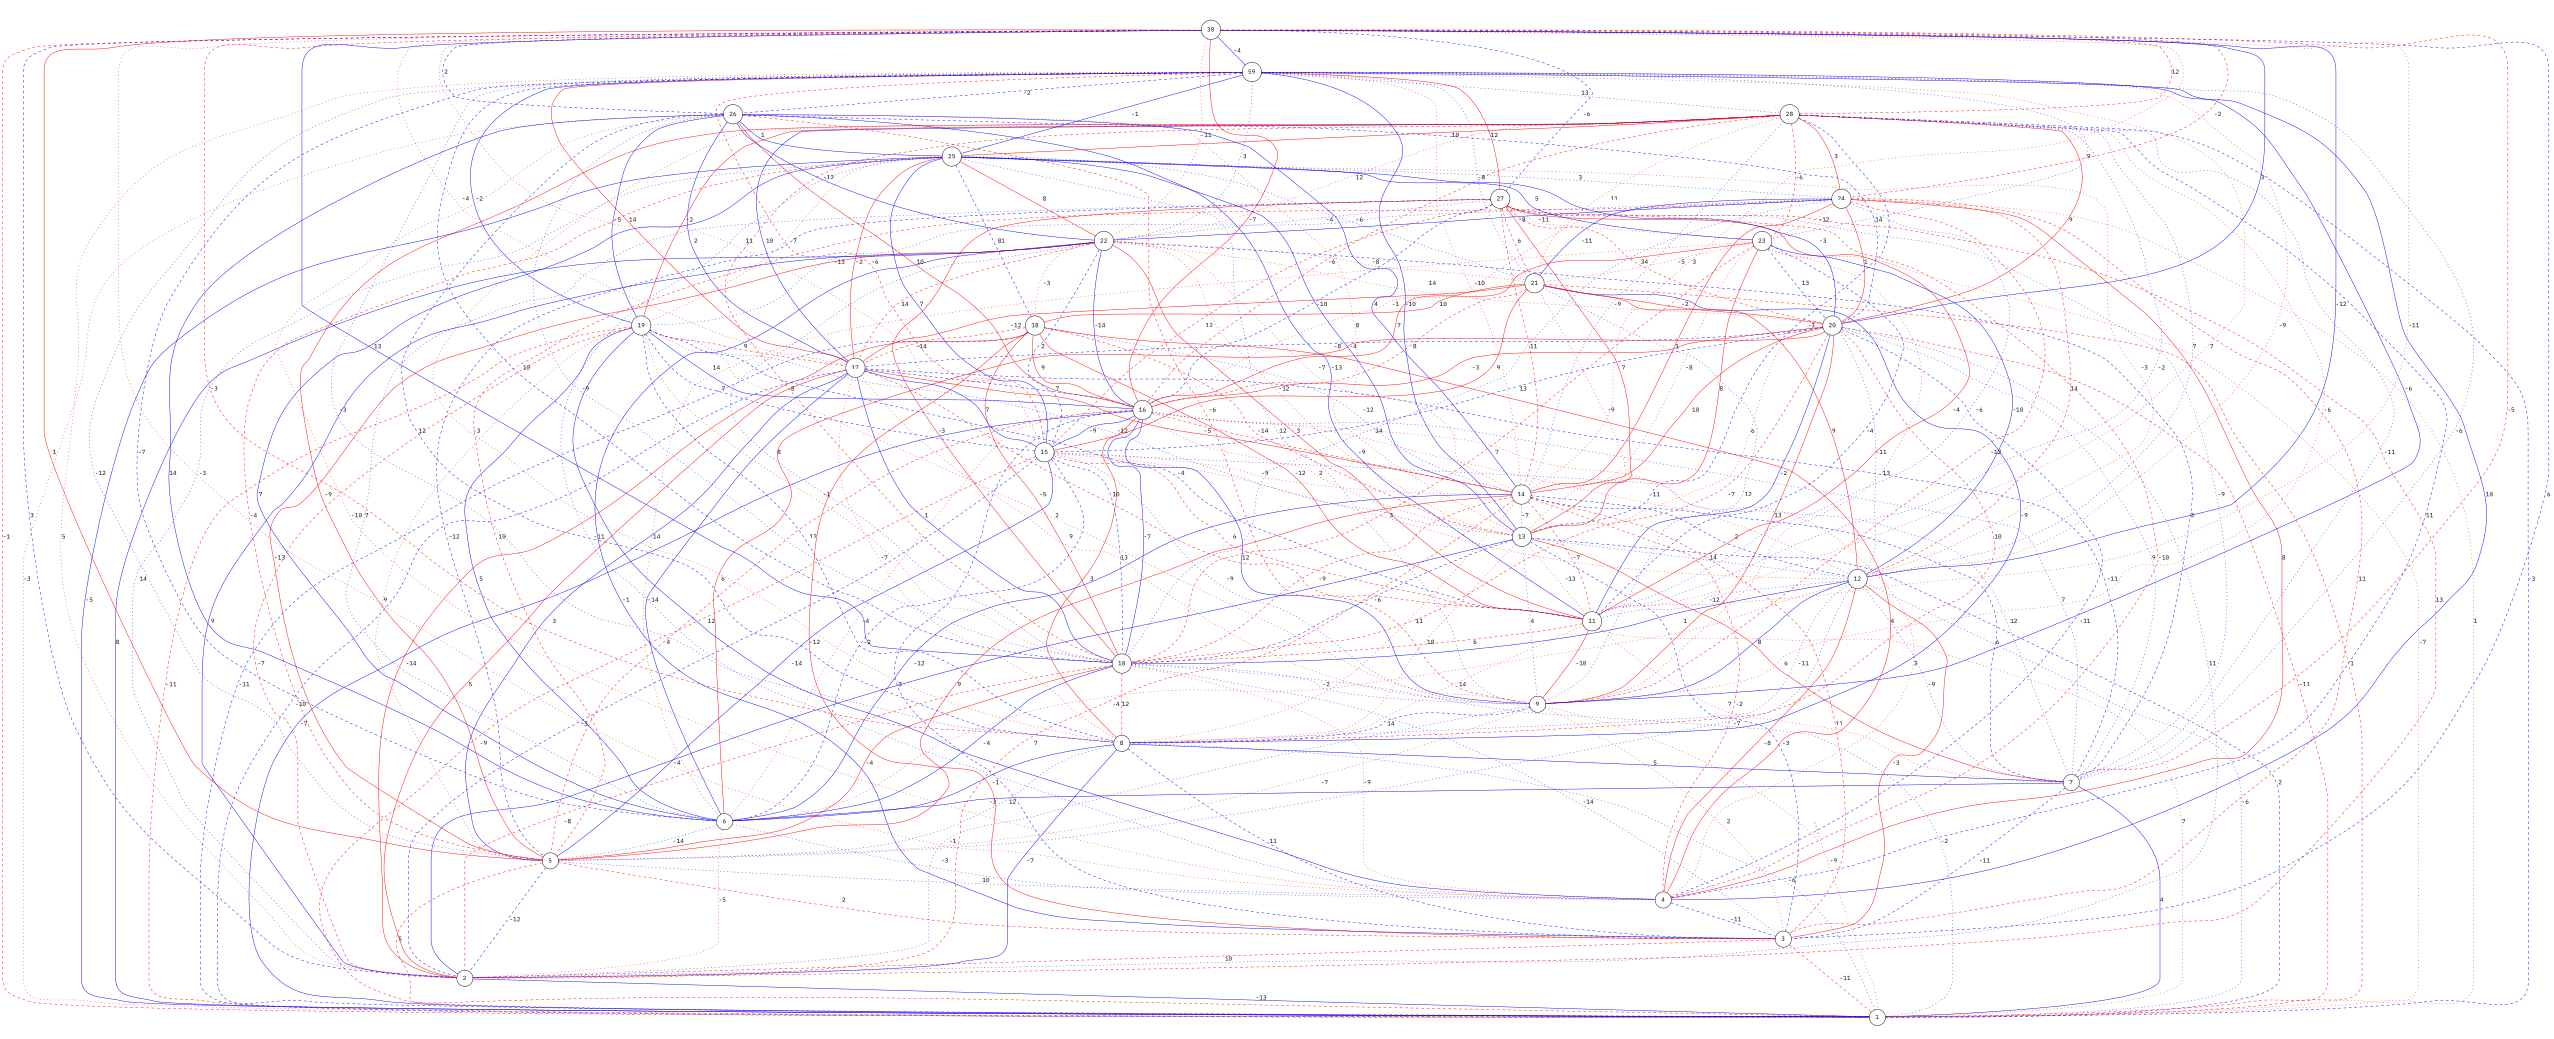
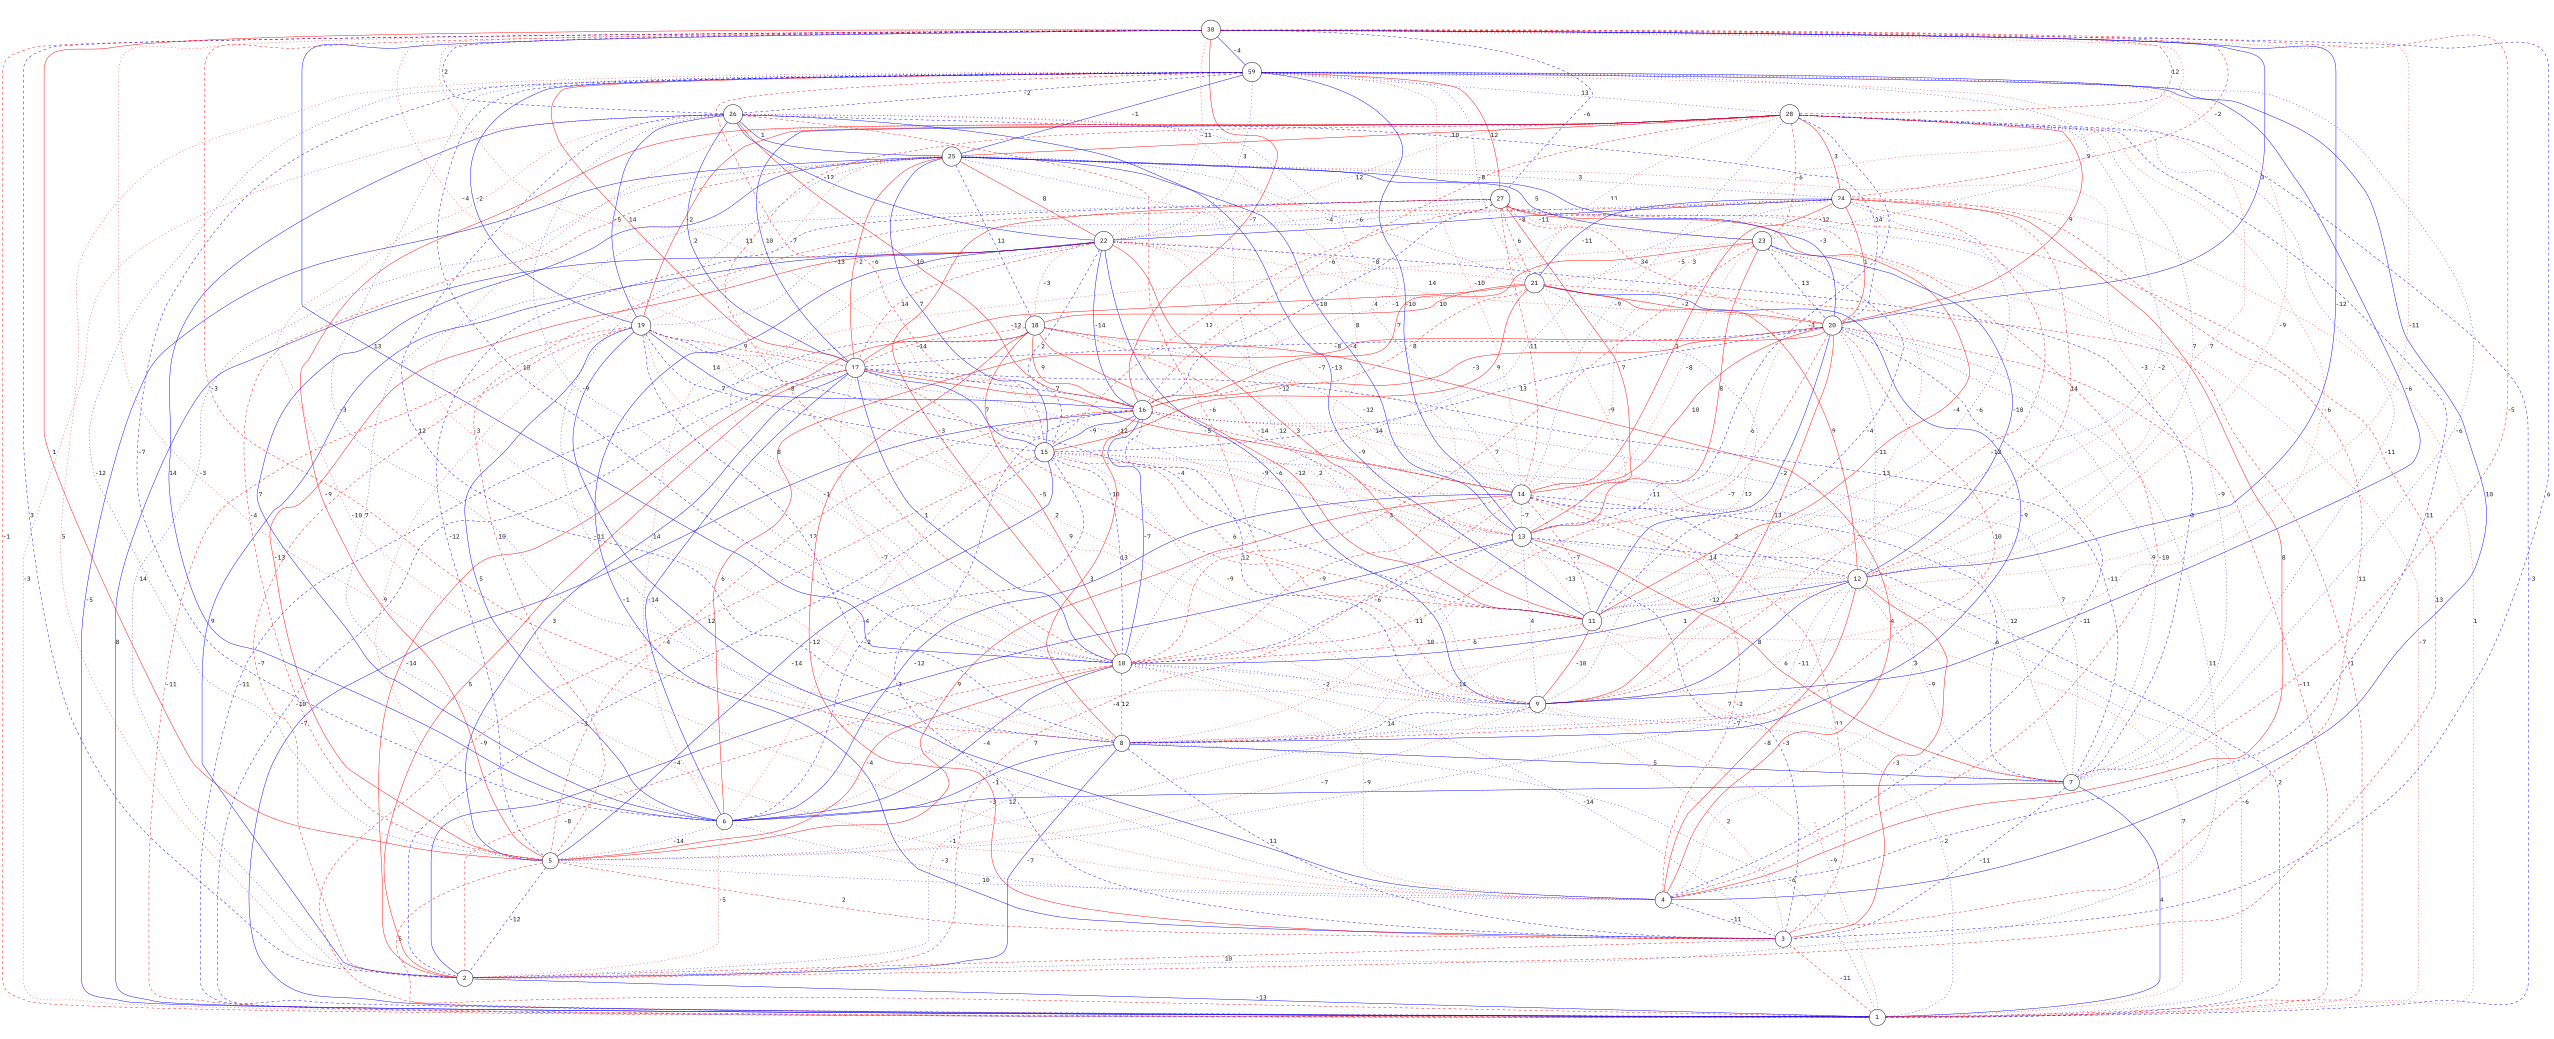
(1213, 135) -> (1213, 135)
(1001, 241) -> (1001, 241)
none -> (1295, 501)
(1270, 595) -> (1270, 595)
